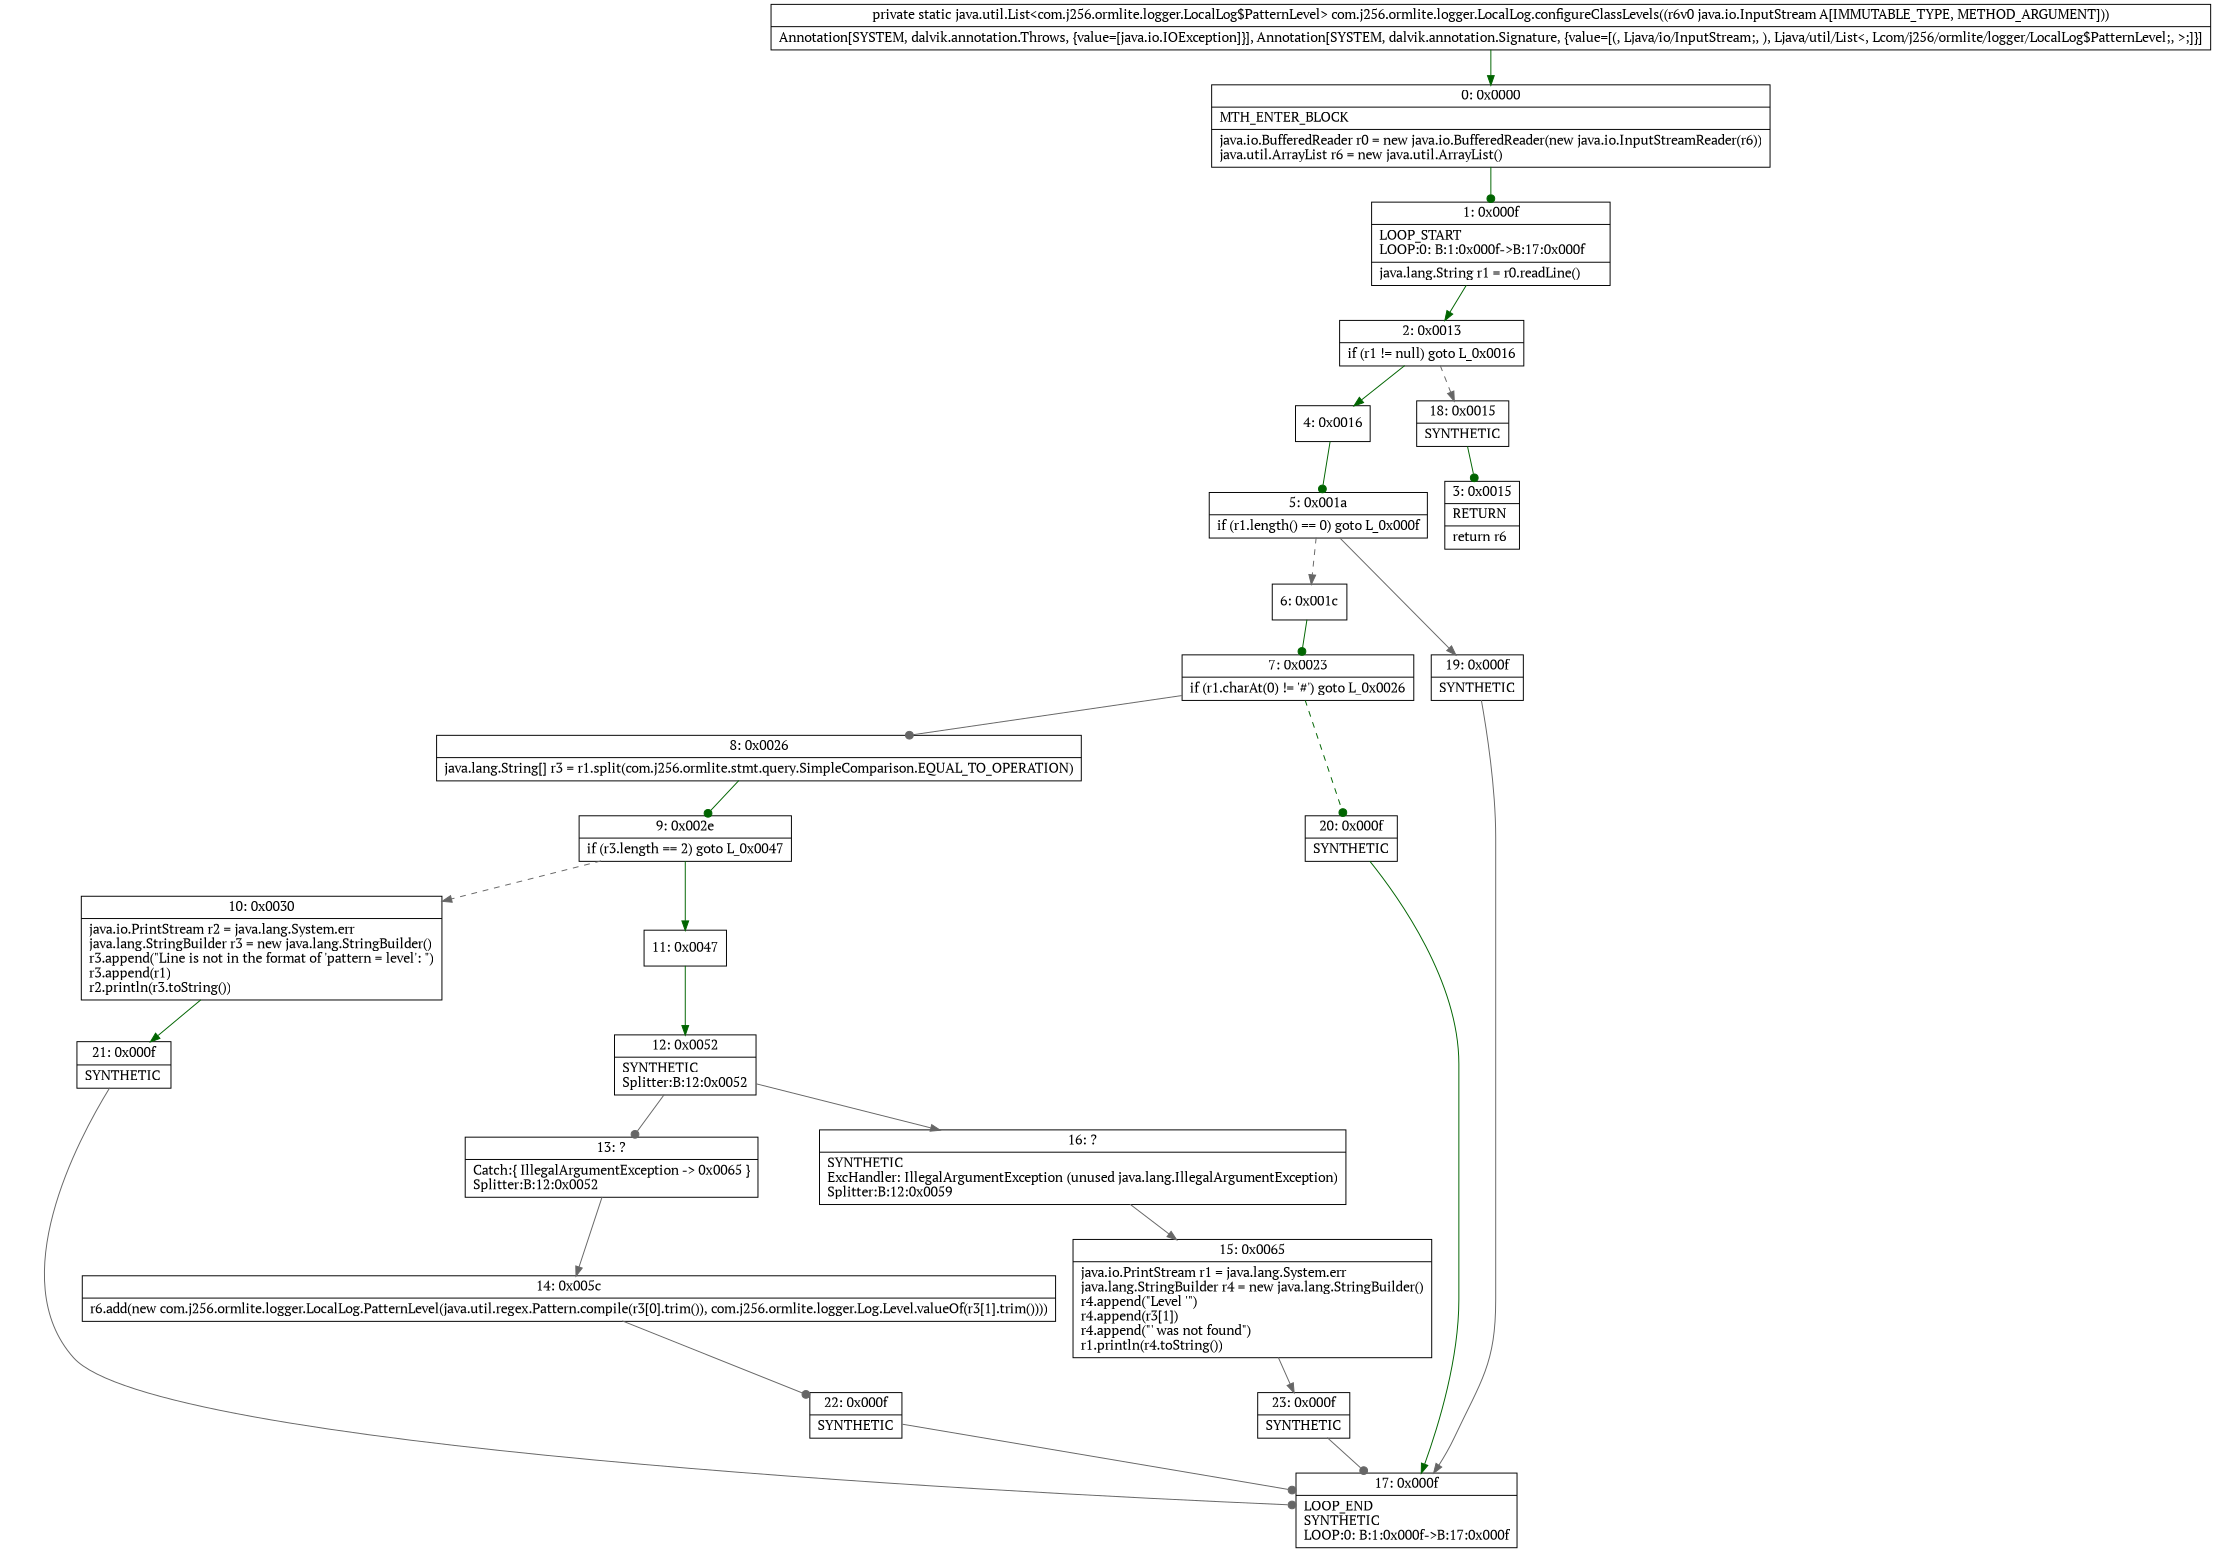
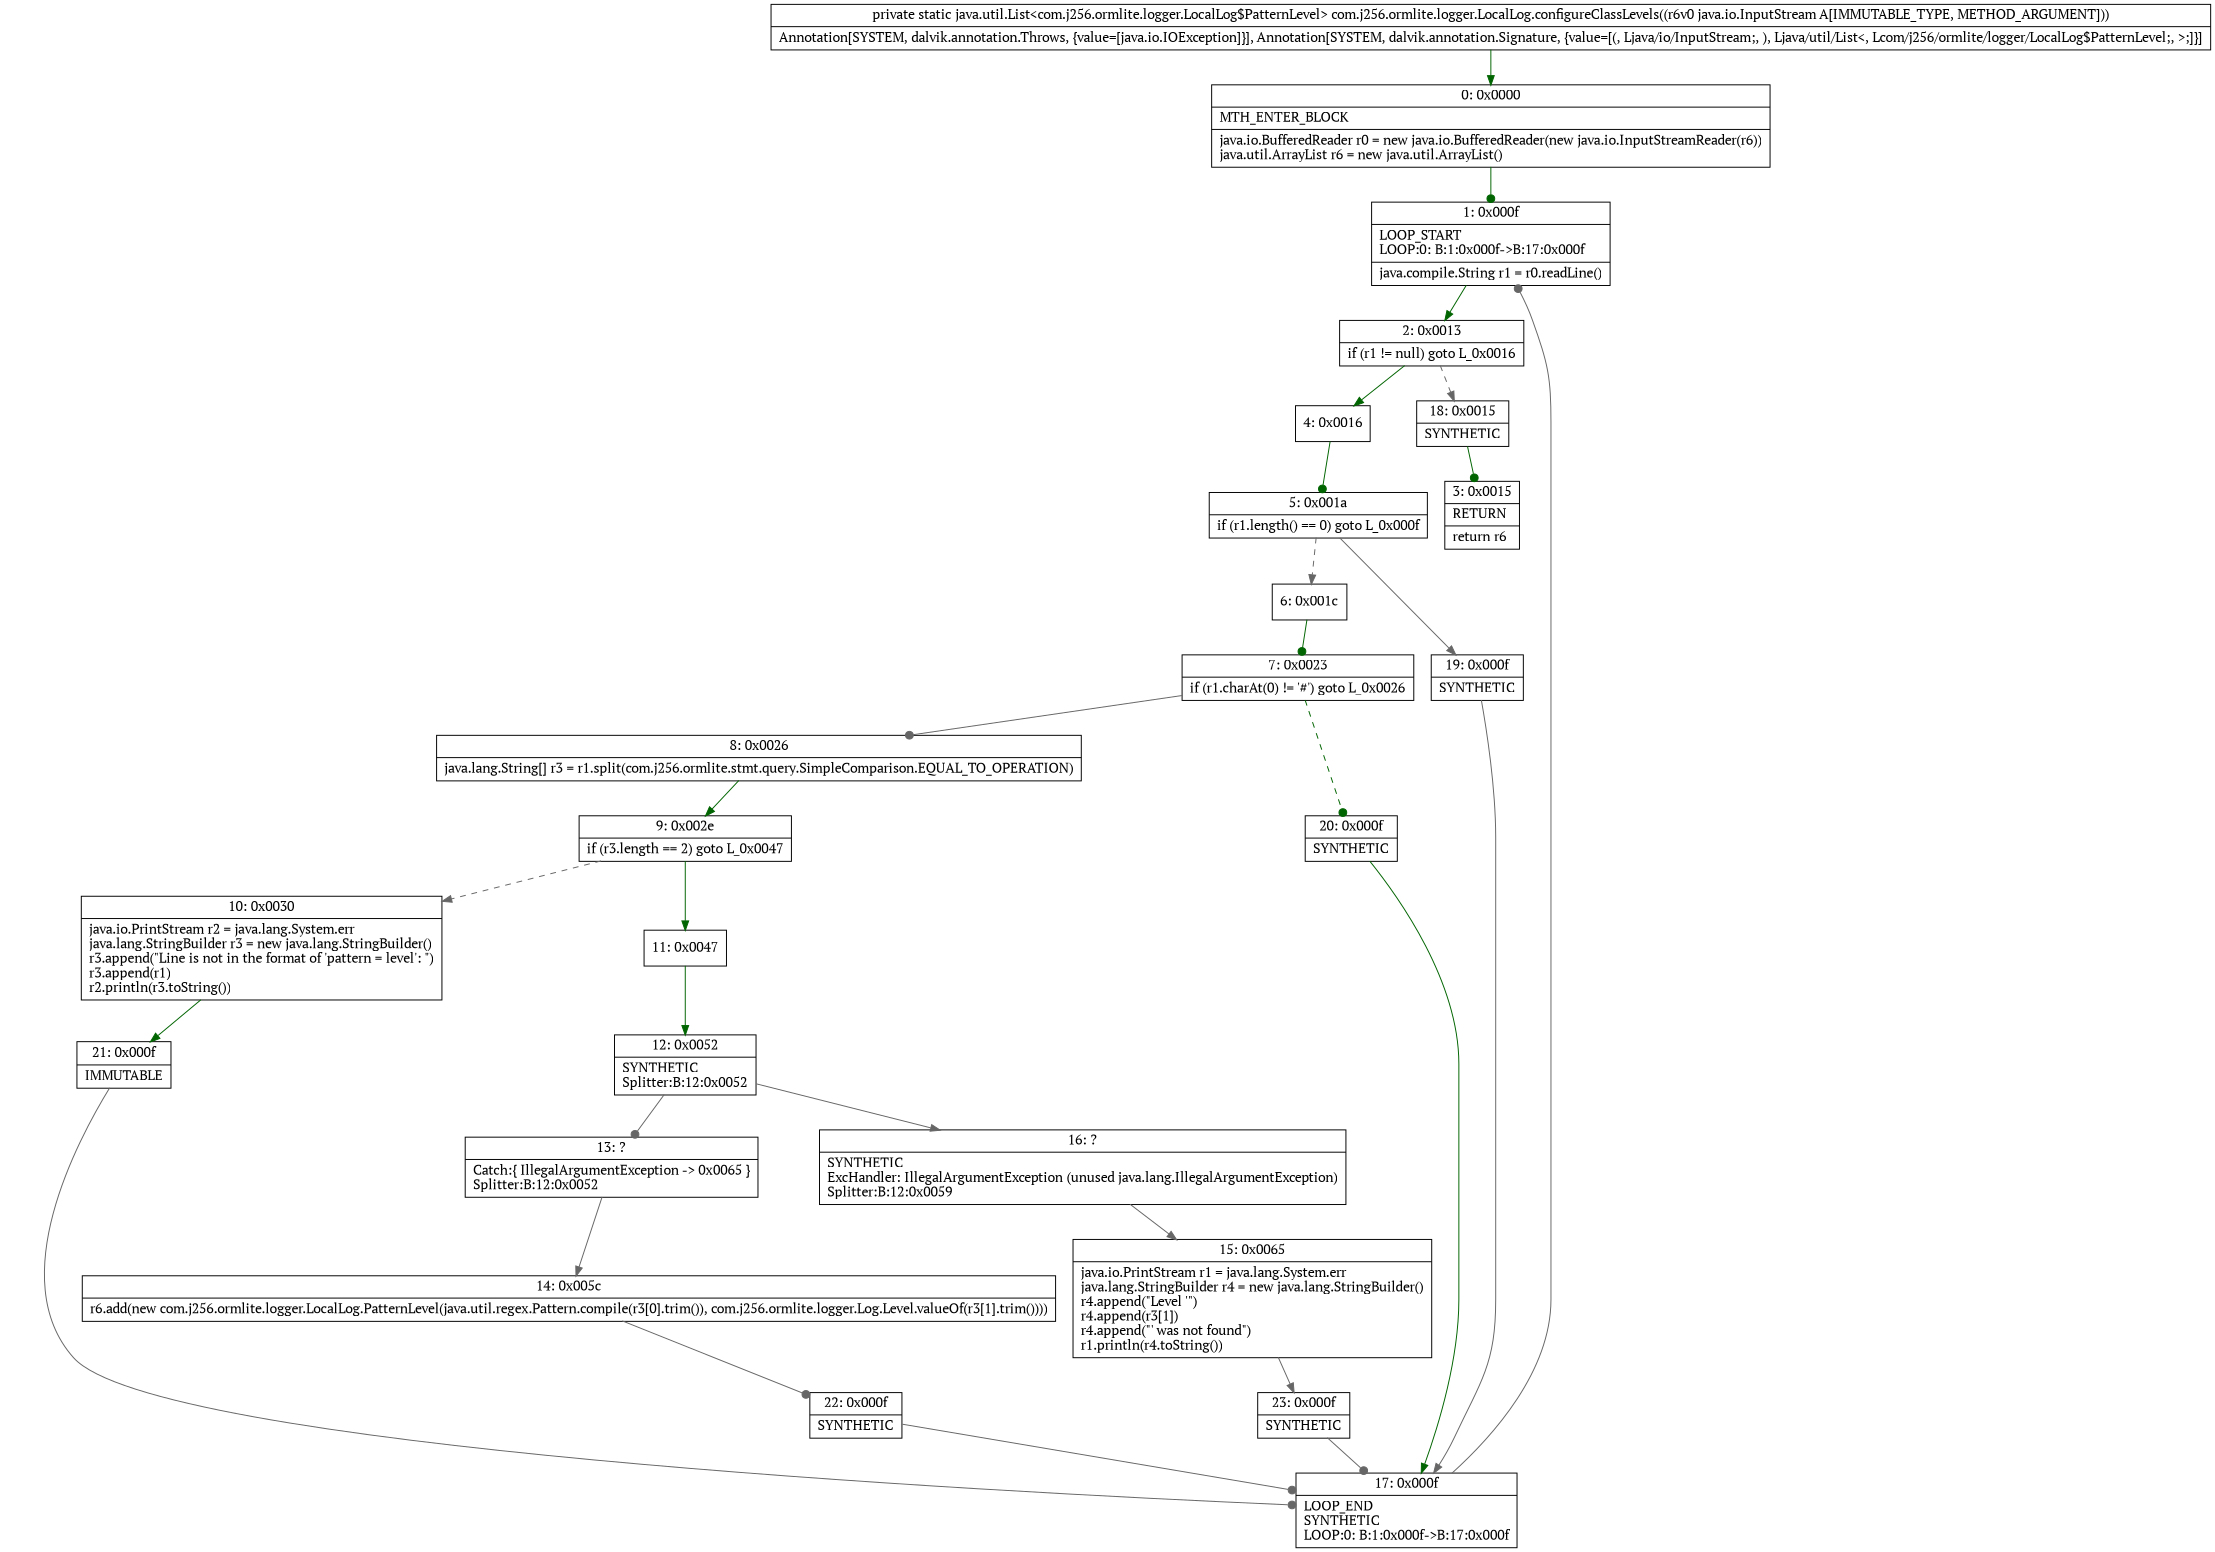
(1480, 273) -> (1491, 273)
(725, 795) -> (725, 795)
none -> (1551, 896)
(123, 1076) -> (124, 1076)
